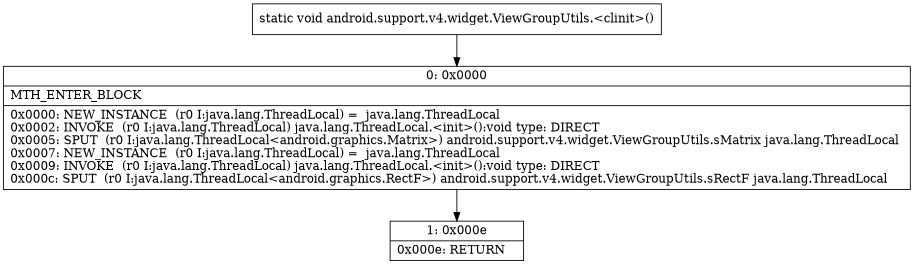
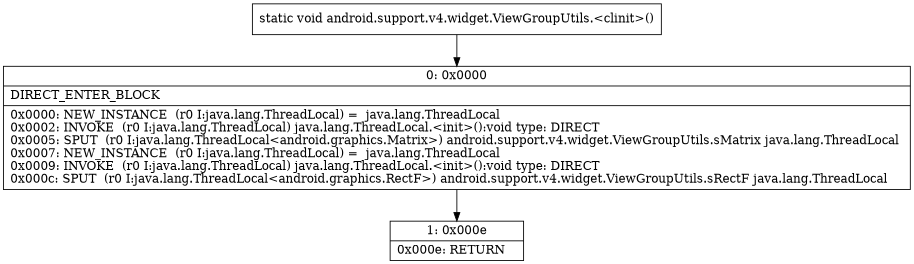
(76, 95) -> (85, 95)
